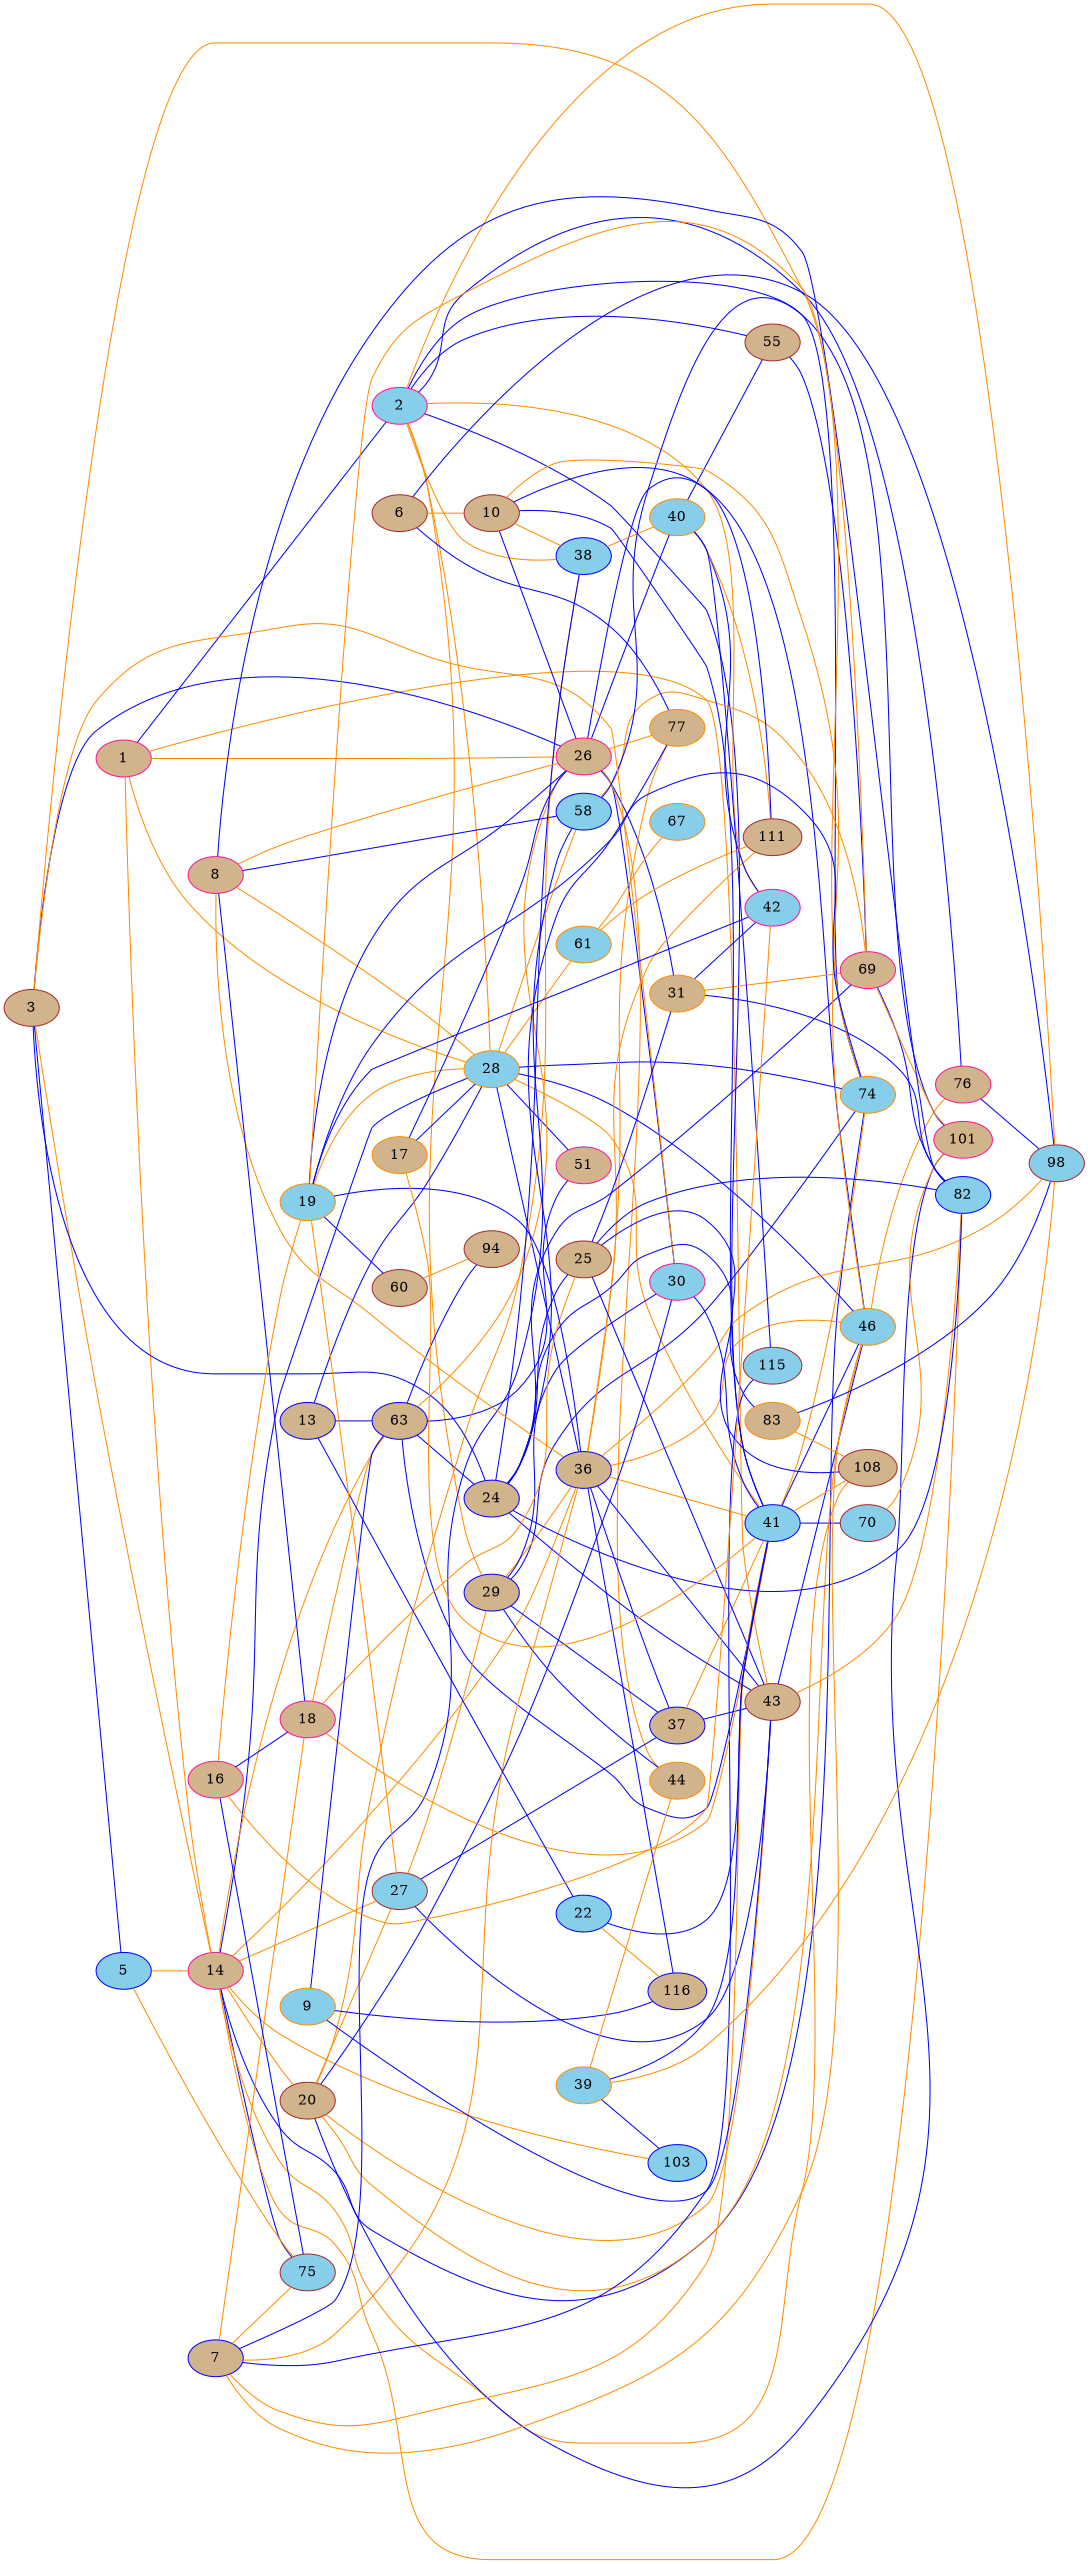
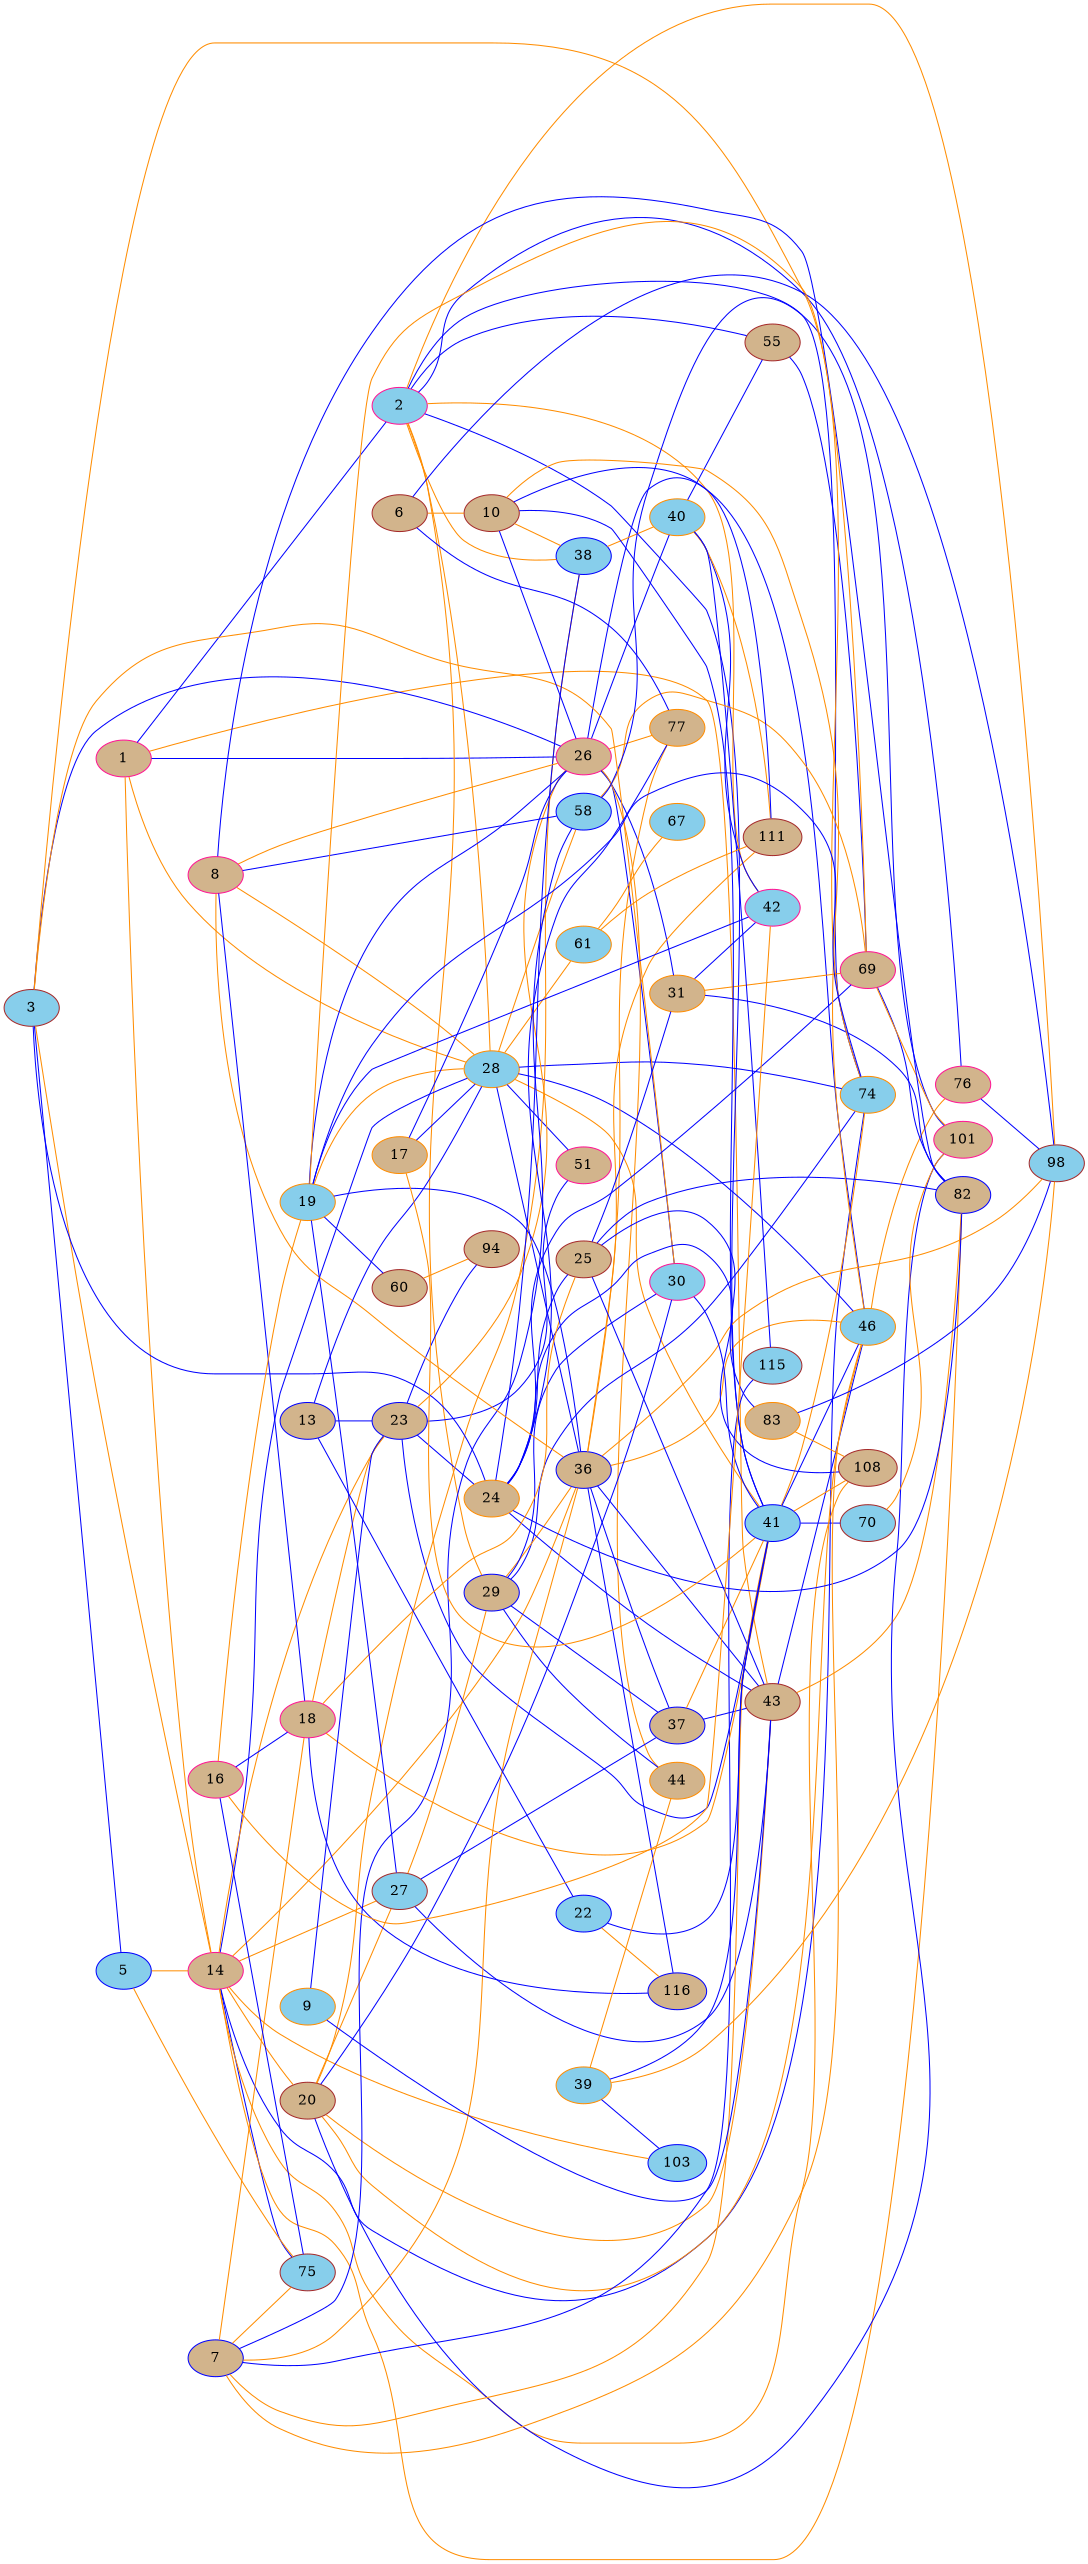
(354, 758) -> (354, 758)
(32, 1008) -> (32, 1008)
(963, 1195) -> (963, 1195)
(400, 1421) -> (400, 1421)
(675, 1496) -> none
(492, 1499) -> (492, 1499)
(362, 1595) -> (362, 1595)
(495, 2022) -> (401, 1941)
